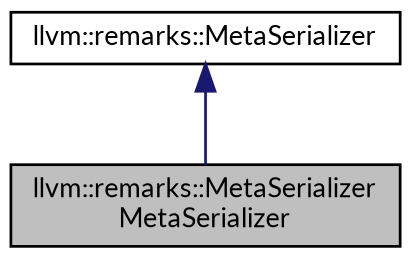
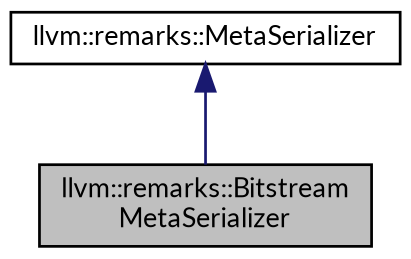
(206, 206) -> (206, 206)
